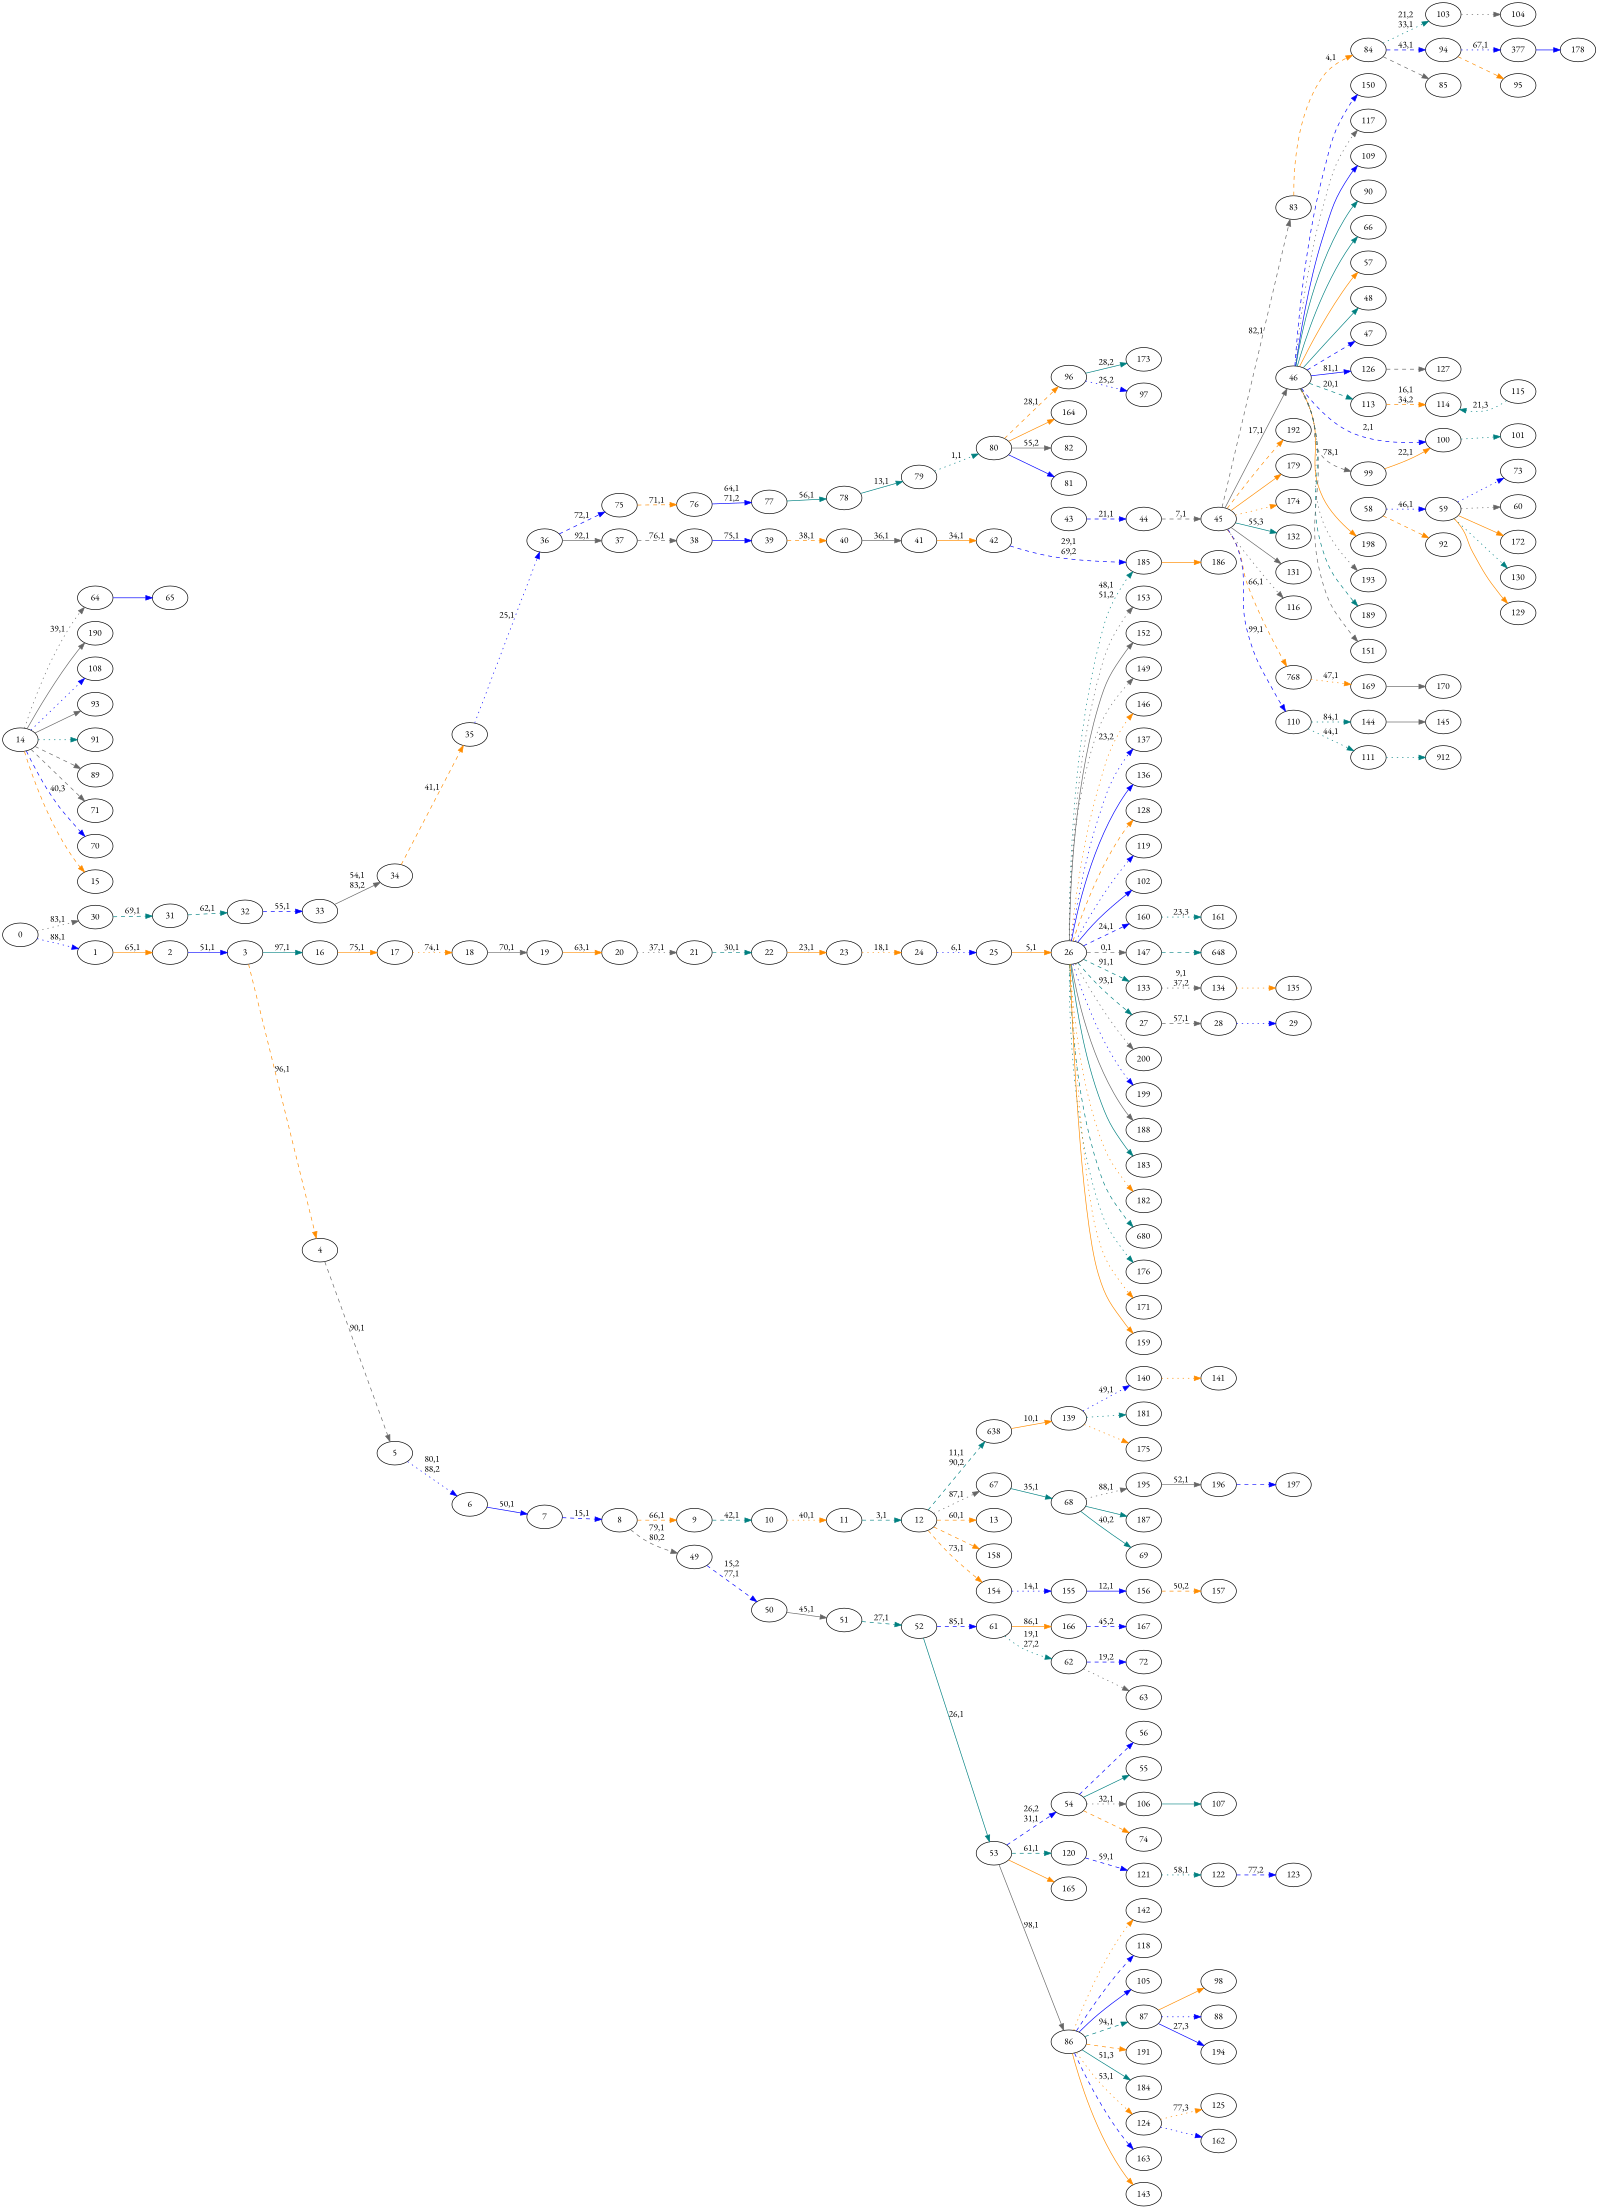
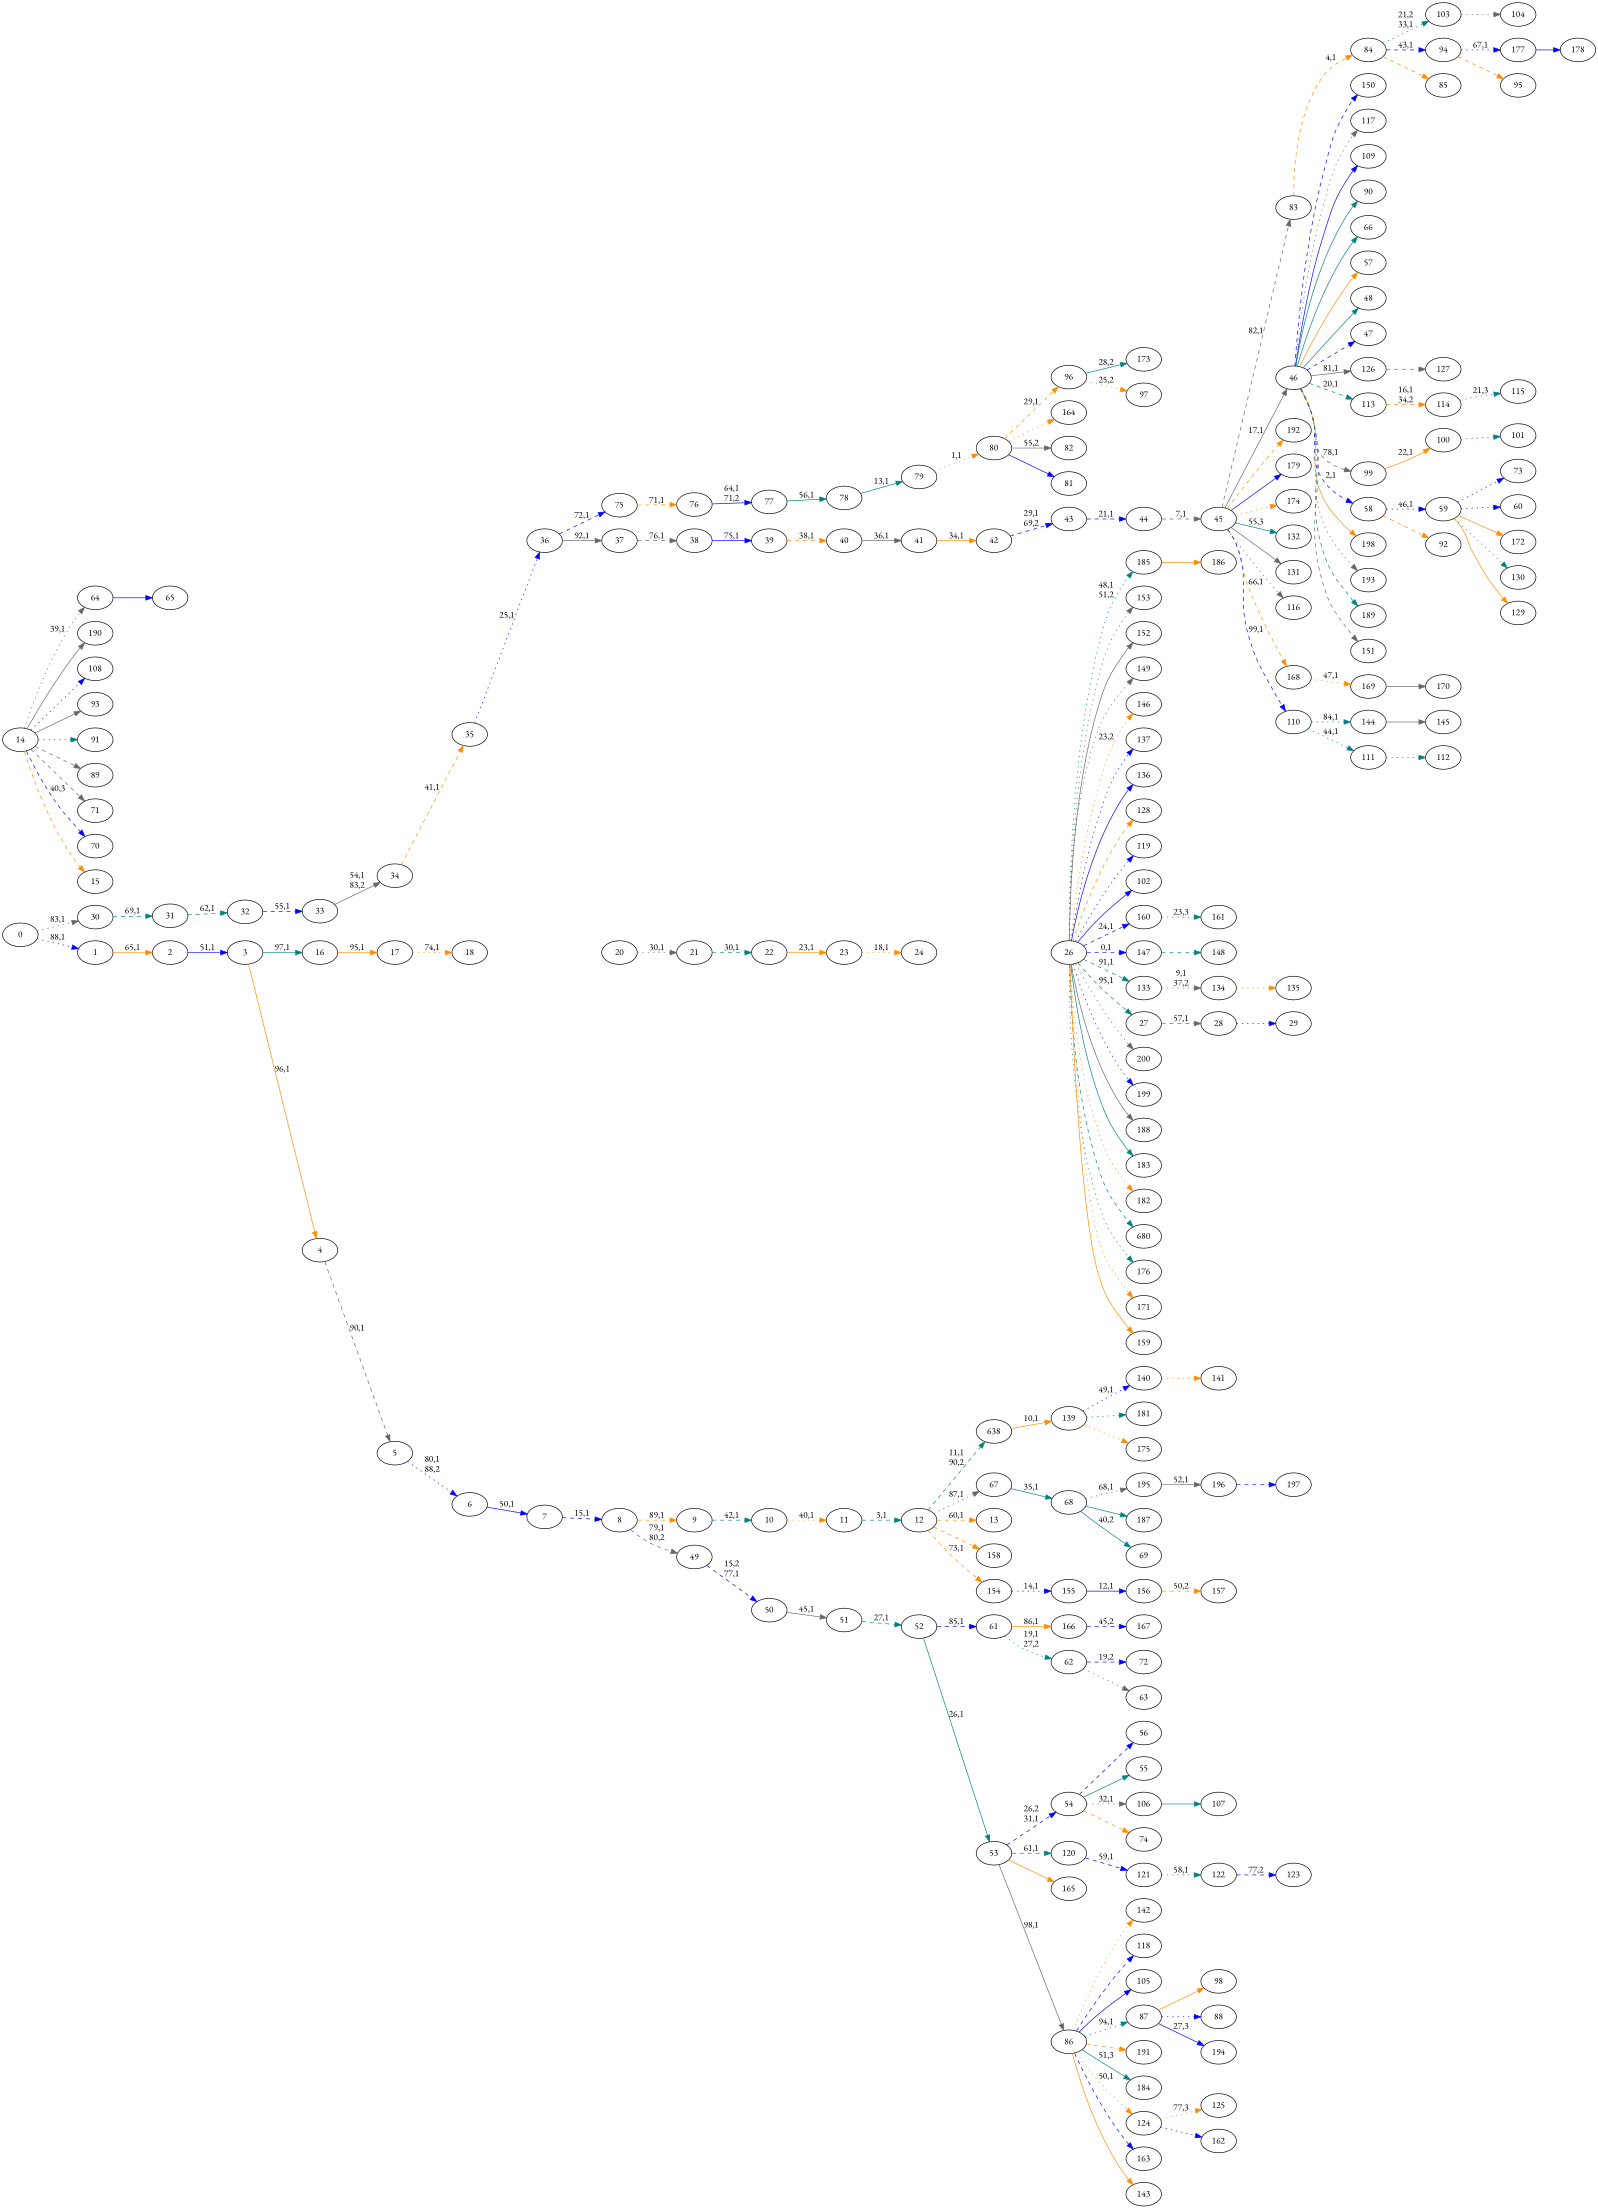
(1518, 50) -> (1518, 50)
(1403, 66) -> (1403, 66)
(1327, 374) -> (1327, 374)
(1103, 385) -> (1103, 385)
(1031, 402) -> (1031, 402)
(1487, 410) -> (1477, 397)
(1028, 432) -> (1028, 432)
(1352, 433) -> (1323, 480)
(953, 464) -> (953, 464)
(1253, 494) -> (1253, 494)
(1477, 508) -> (1477, 508)
(1064, 558) -> (1028, 531)
(1294, 677) -> (1294, 677)
(1443, 757) -> (1443, 757)
(357, 948) -> (357, 948)
(657, 948) -> (657, 948)
(545, 953) -> none
(994, 953) -> none
(1103, 953) -> (1103, 953)
(1219, 953) -> (1219, 953)
(1106, 980) -> (1106, 980)
(282, 1098) -> (282, 1098)
(1106, 1487) -> (1106, 1487)
(657, 1515) -> (657, 1515)
(1103, 2030) -> (1103, 2030)
(1106, 2076) -> (1106, 2076)
